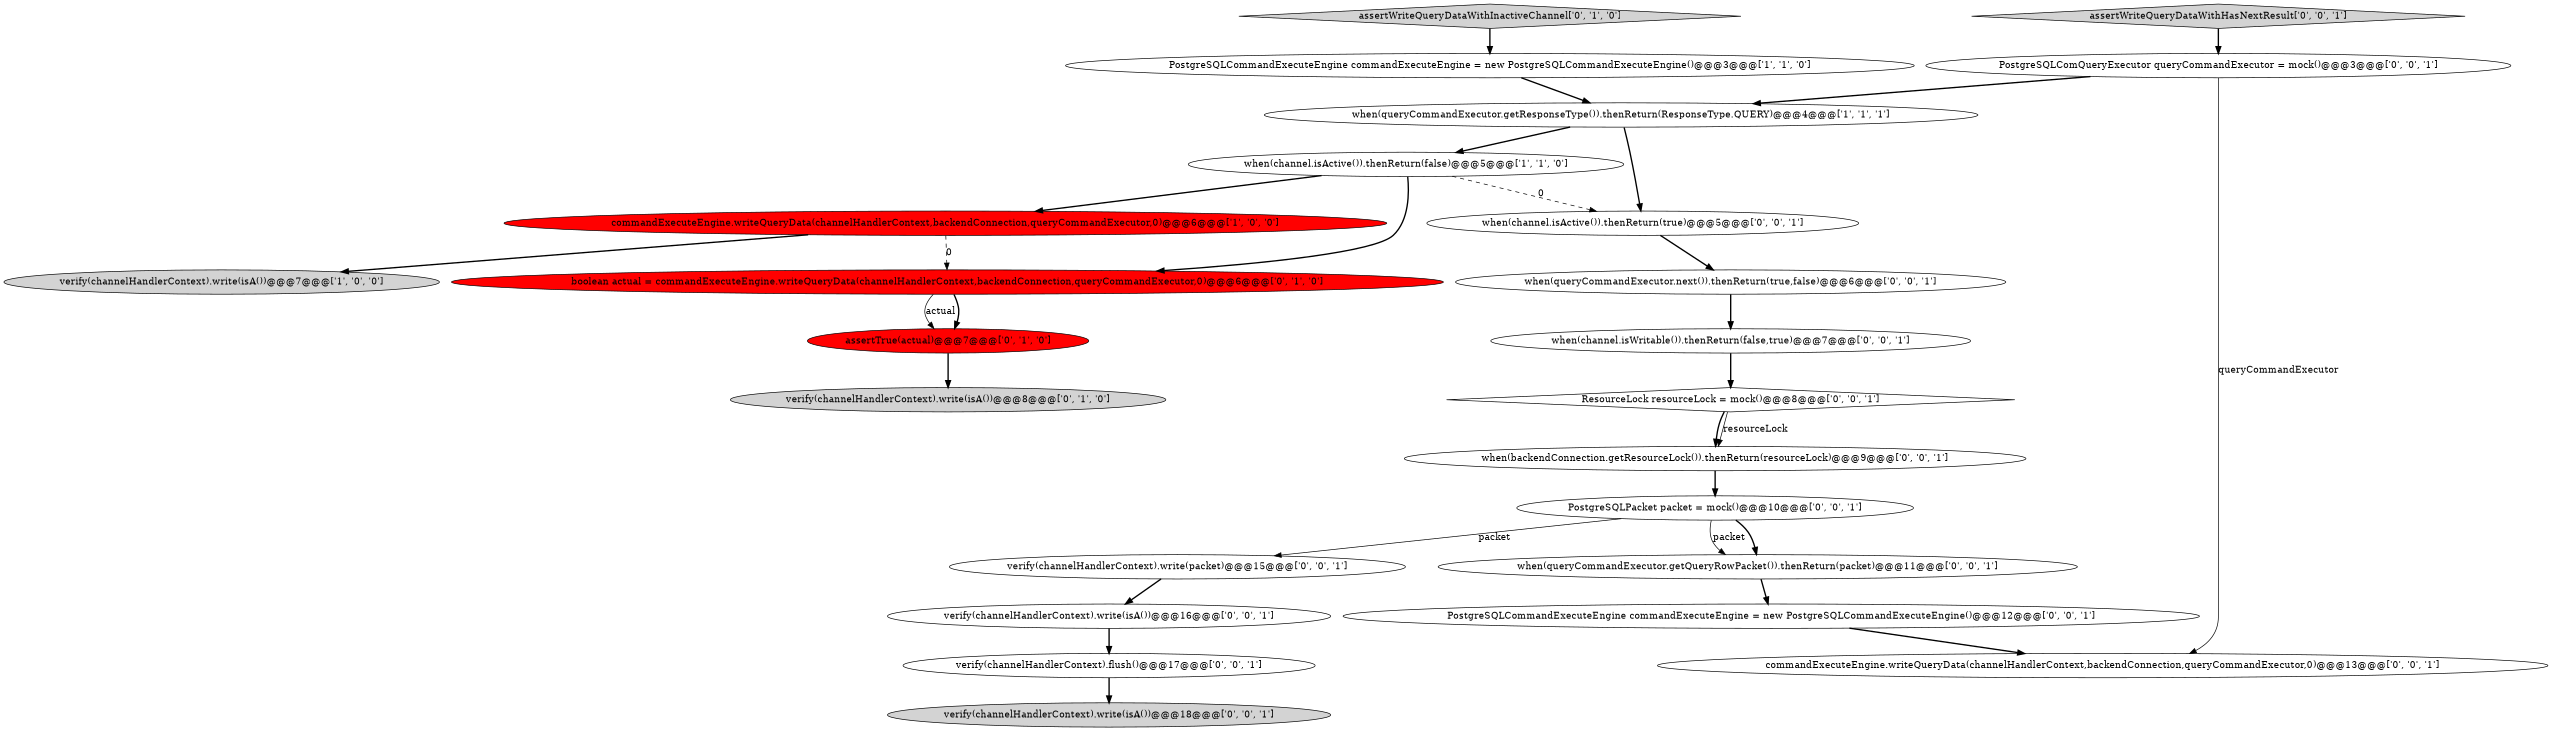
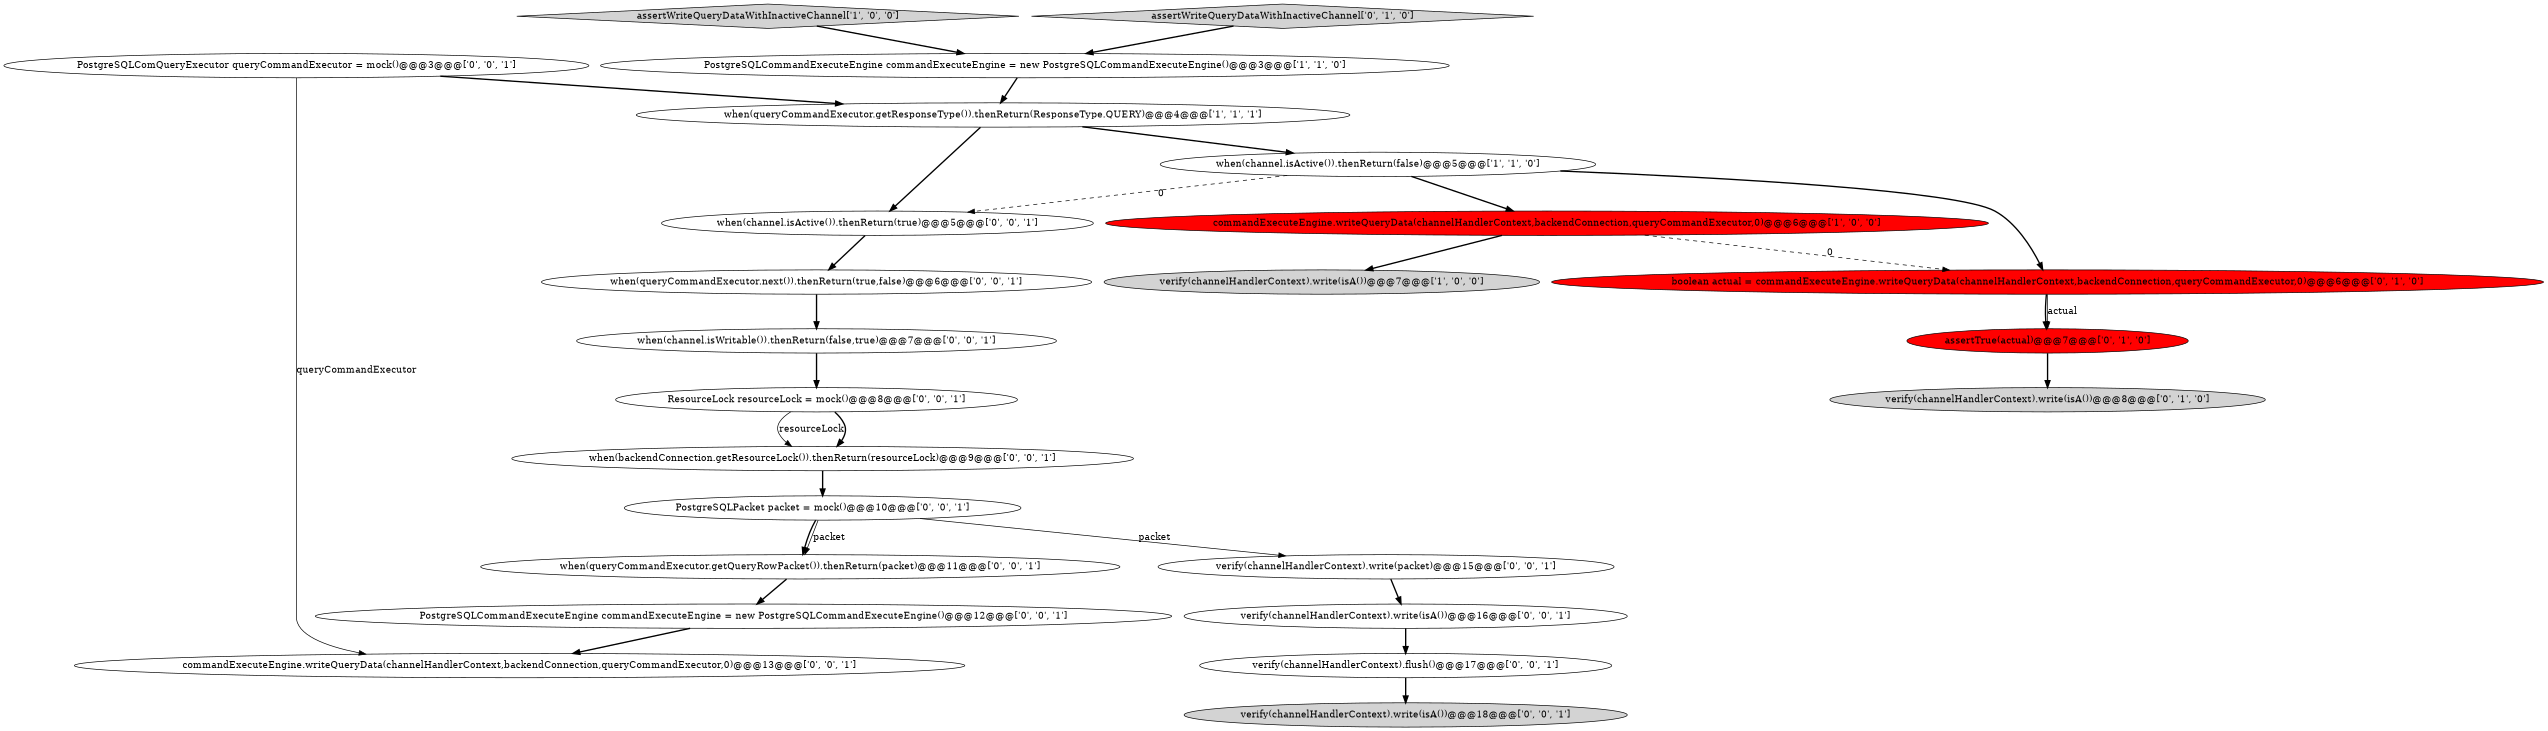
none -> (768, 16)
(2218, 16) -> none
(1731, 400) -> (817, 400)
